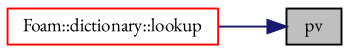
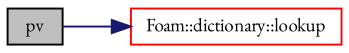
(243, 27) -> (87, 27)
